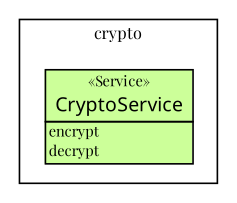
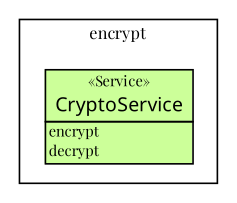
(118, 35) -> (118, 35)
